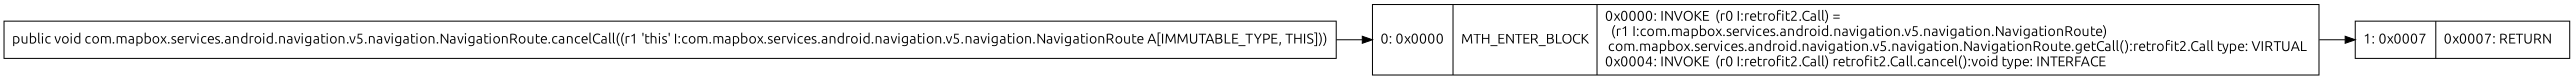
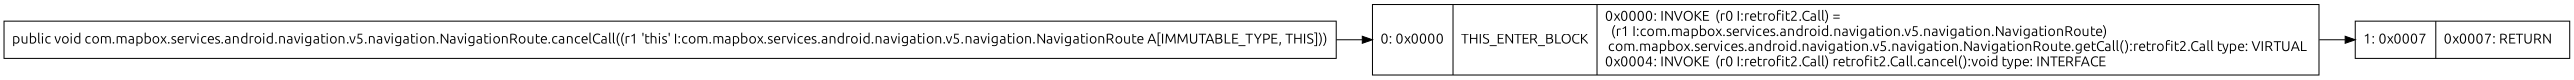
(1525, 39) -> (1525, 39)
